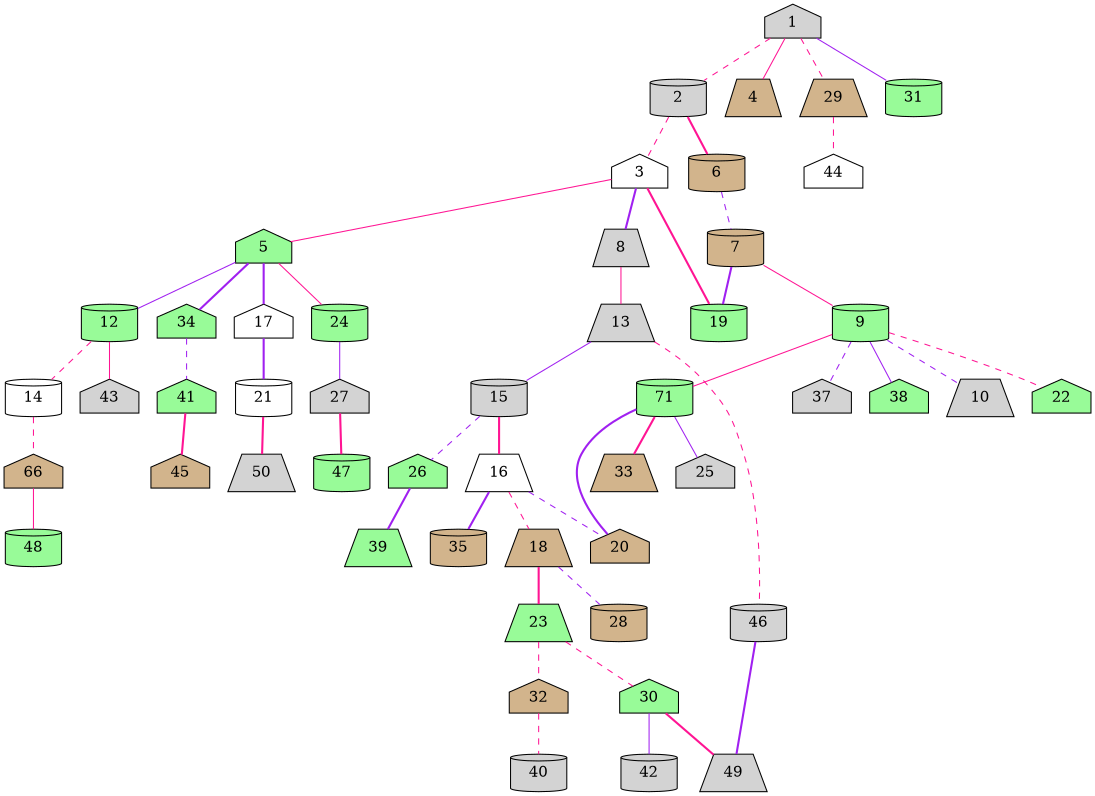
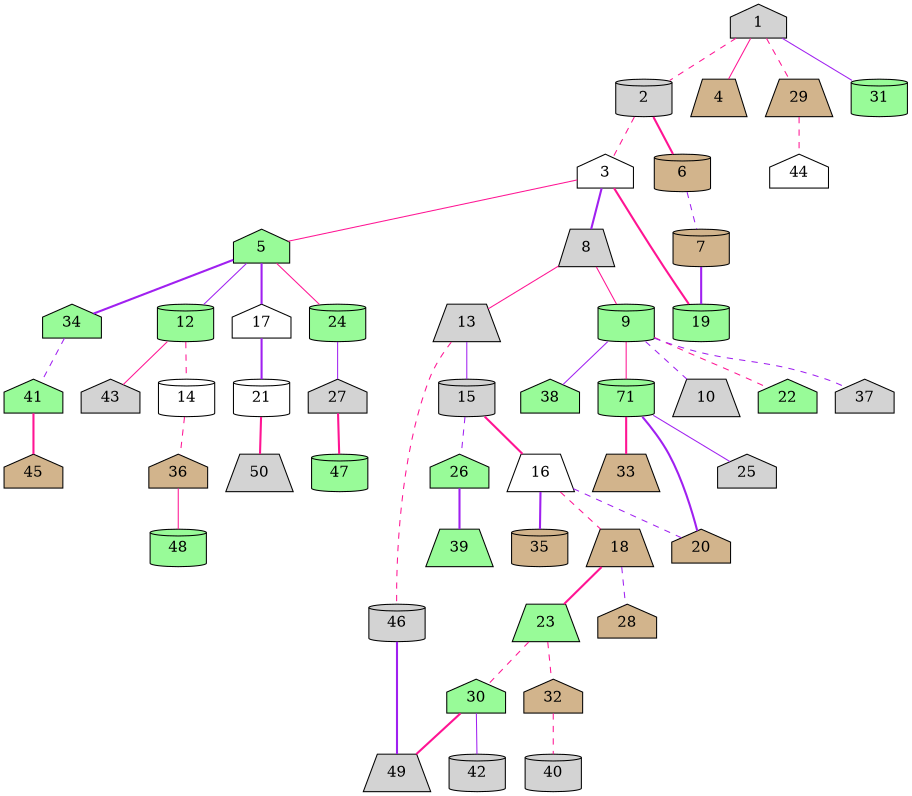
(798, 285) -> (606, 286)
(33, 473) -> (178, 473)
(619, 623) -> (627, 623)
